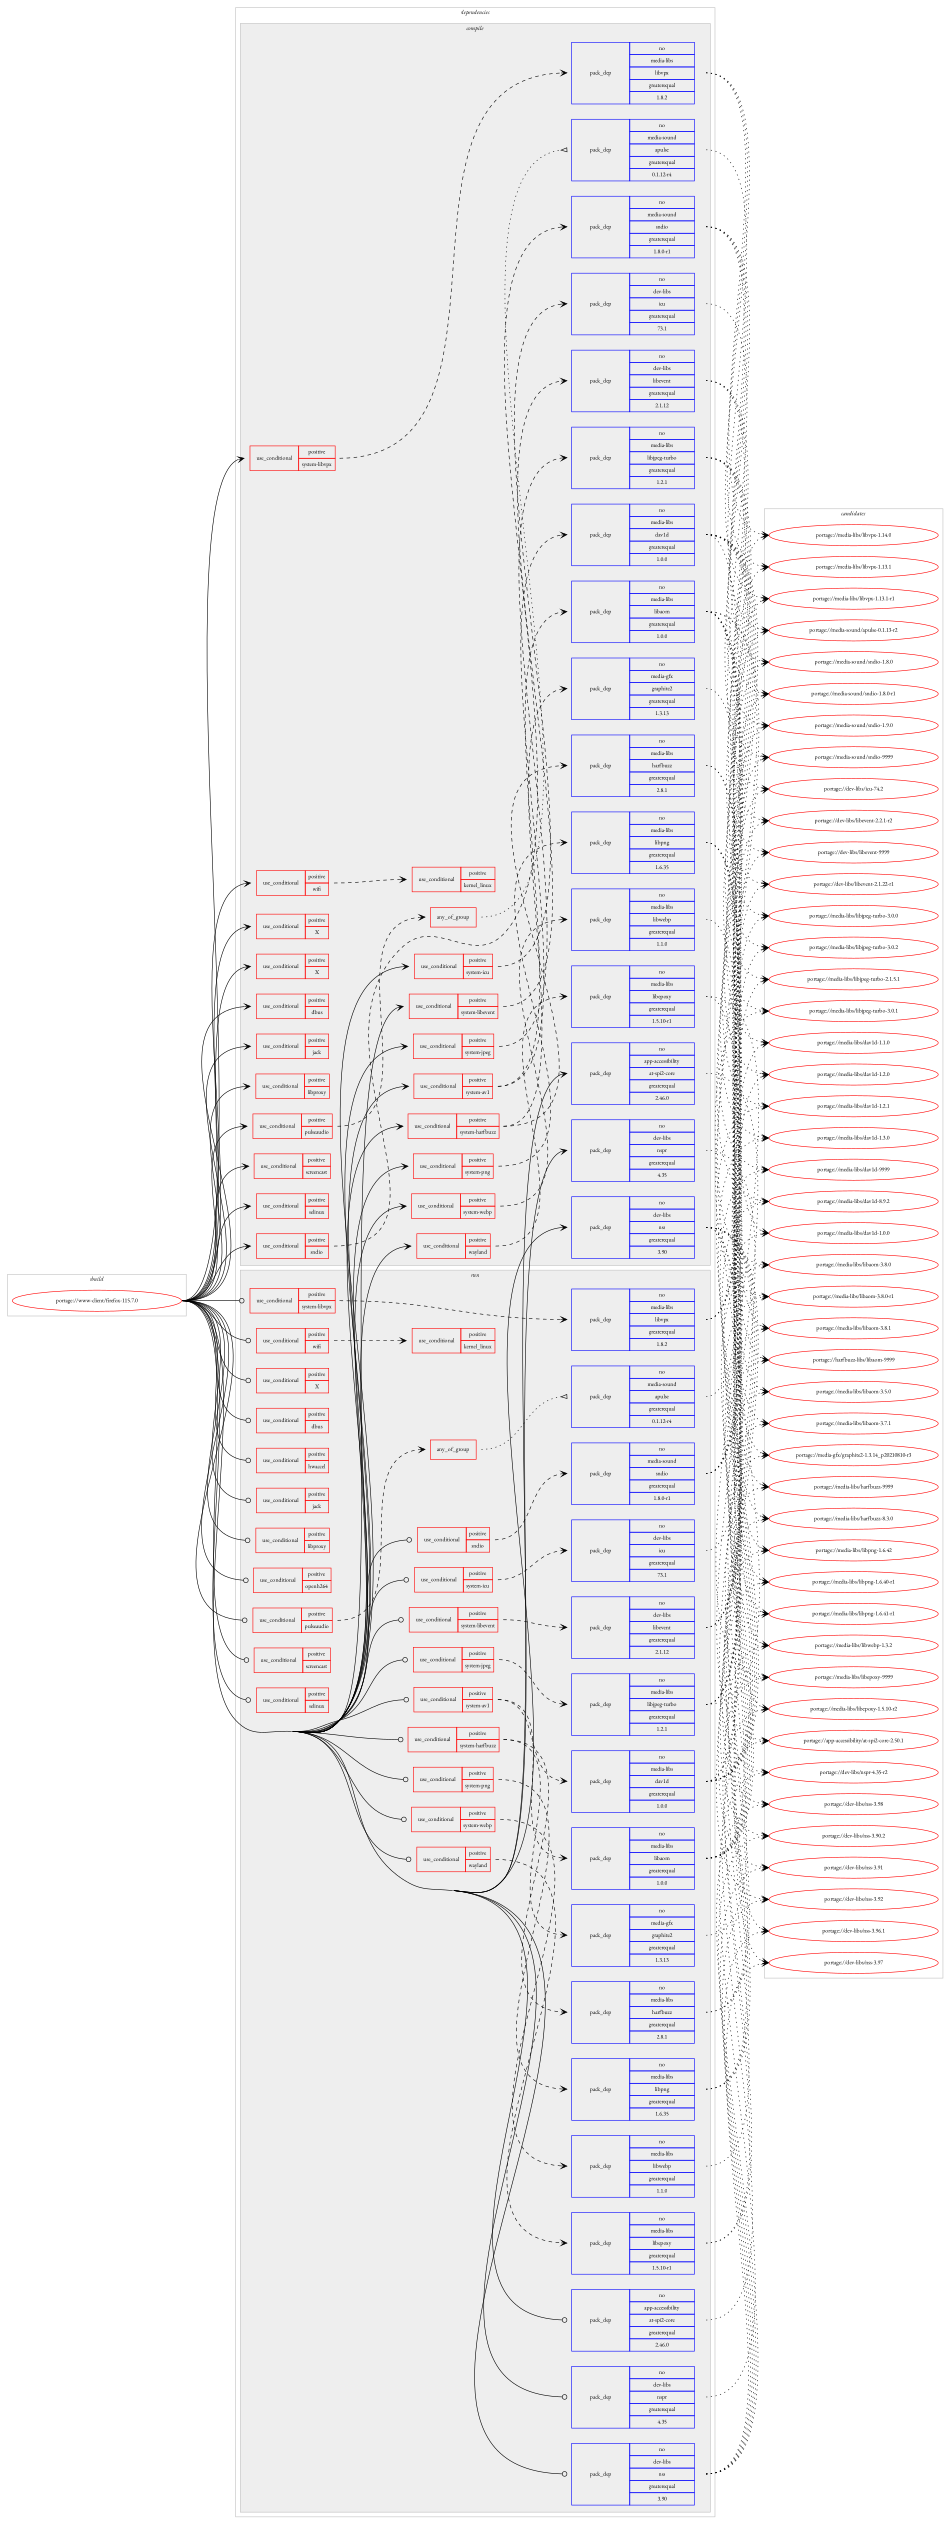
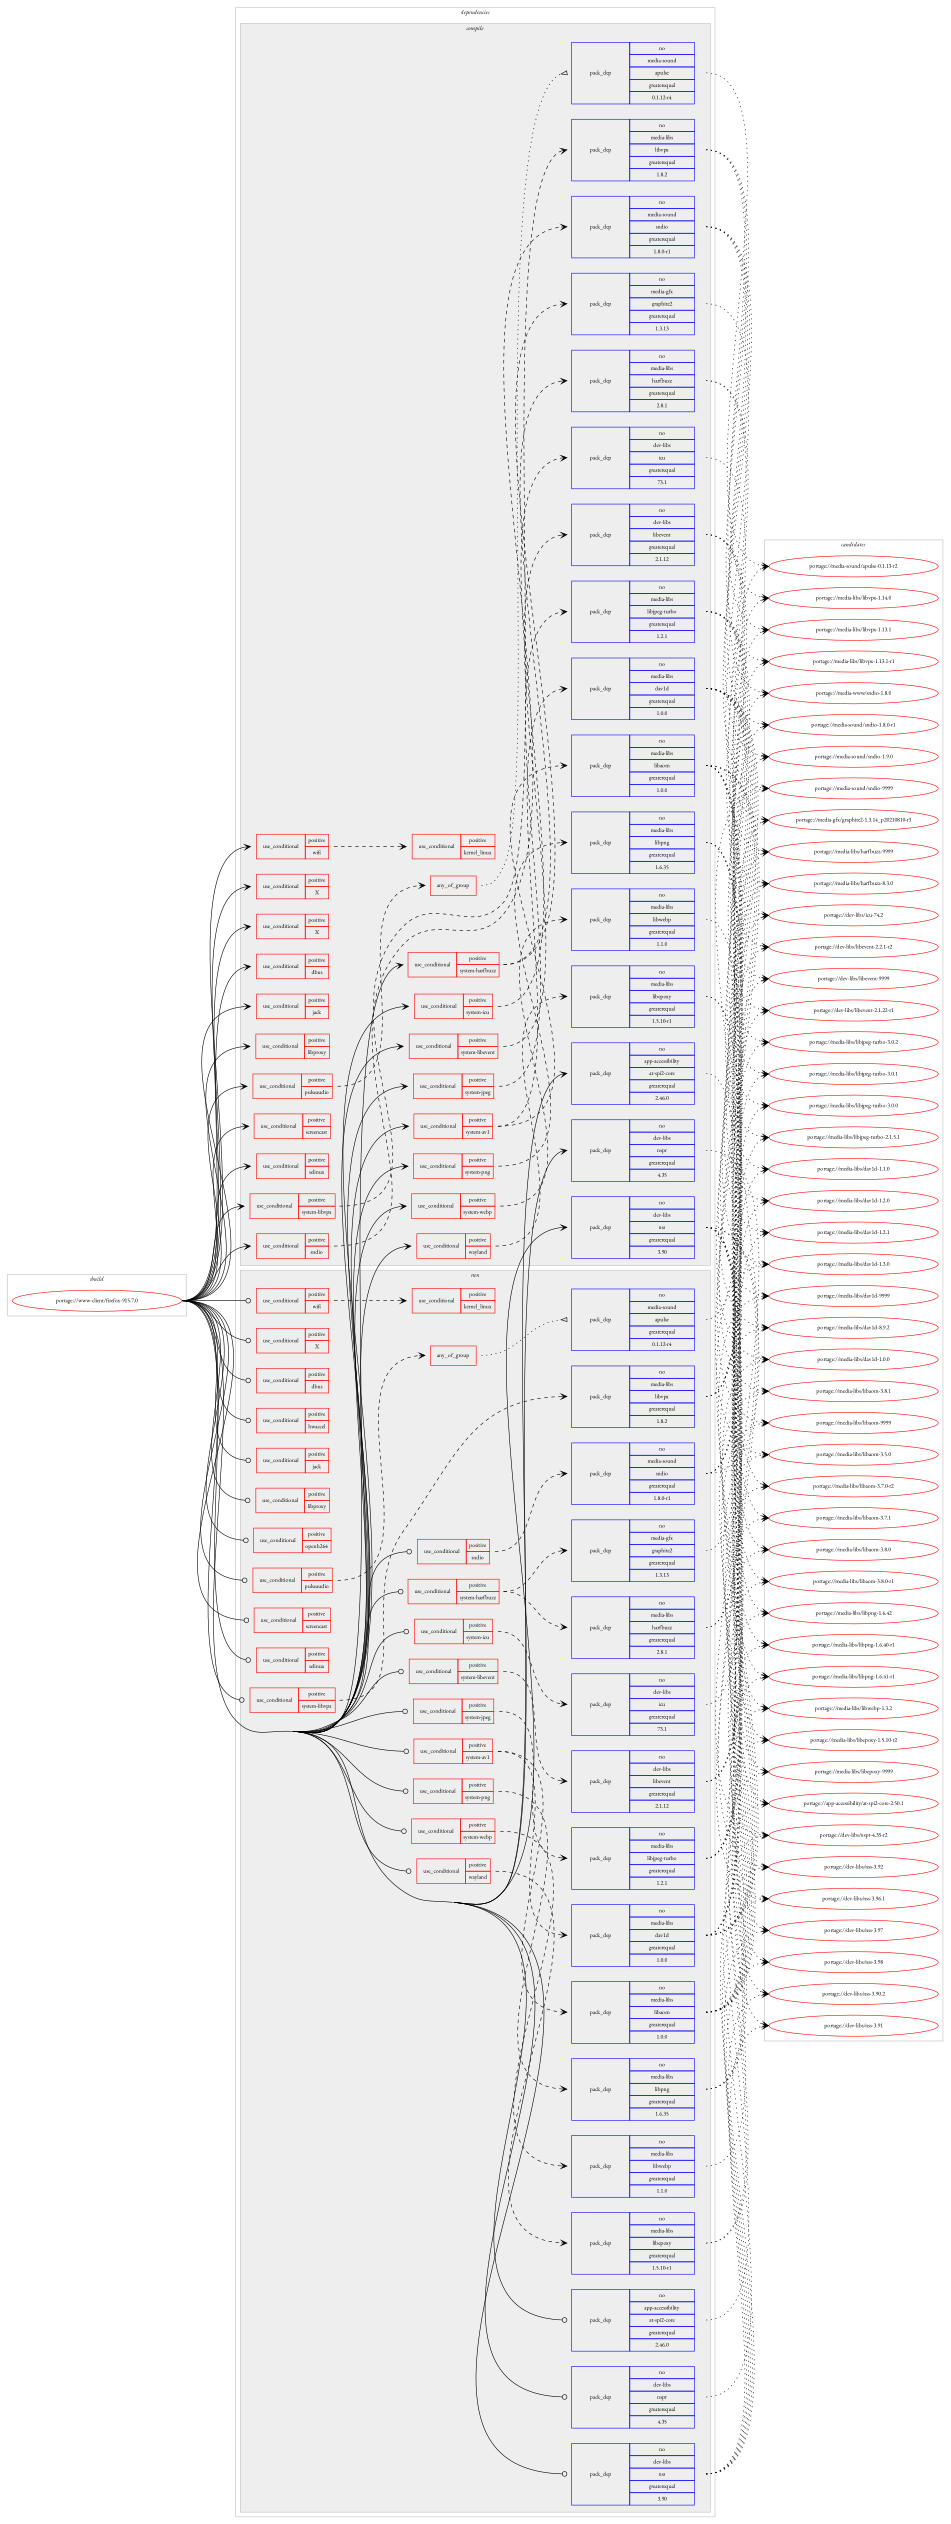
(854, 662) -> (854, 693)
(97, 1301) -> (97, 1301)
(854, 1360) -> (854, 1423)
none -> (854, 1486)
